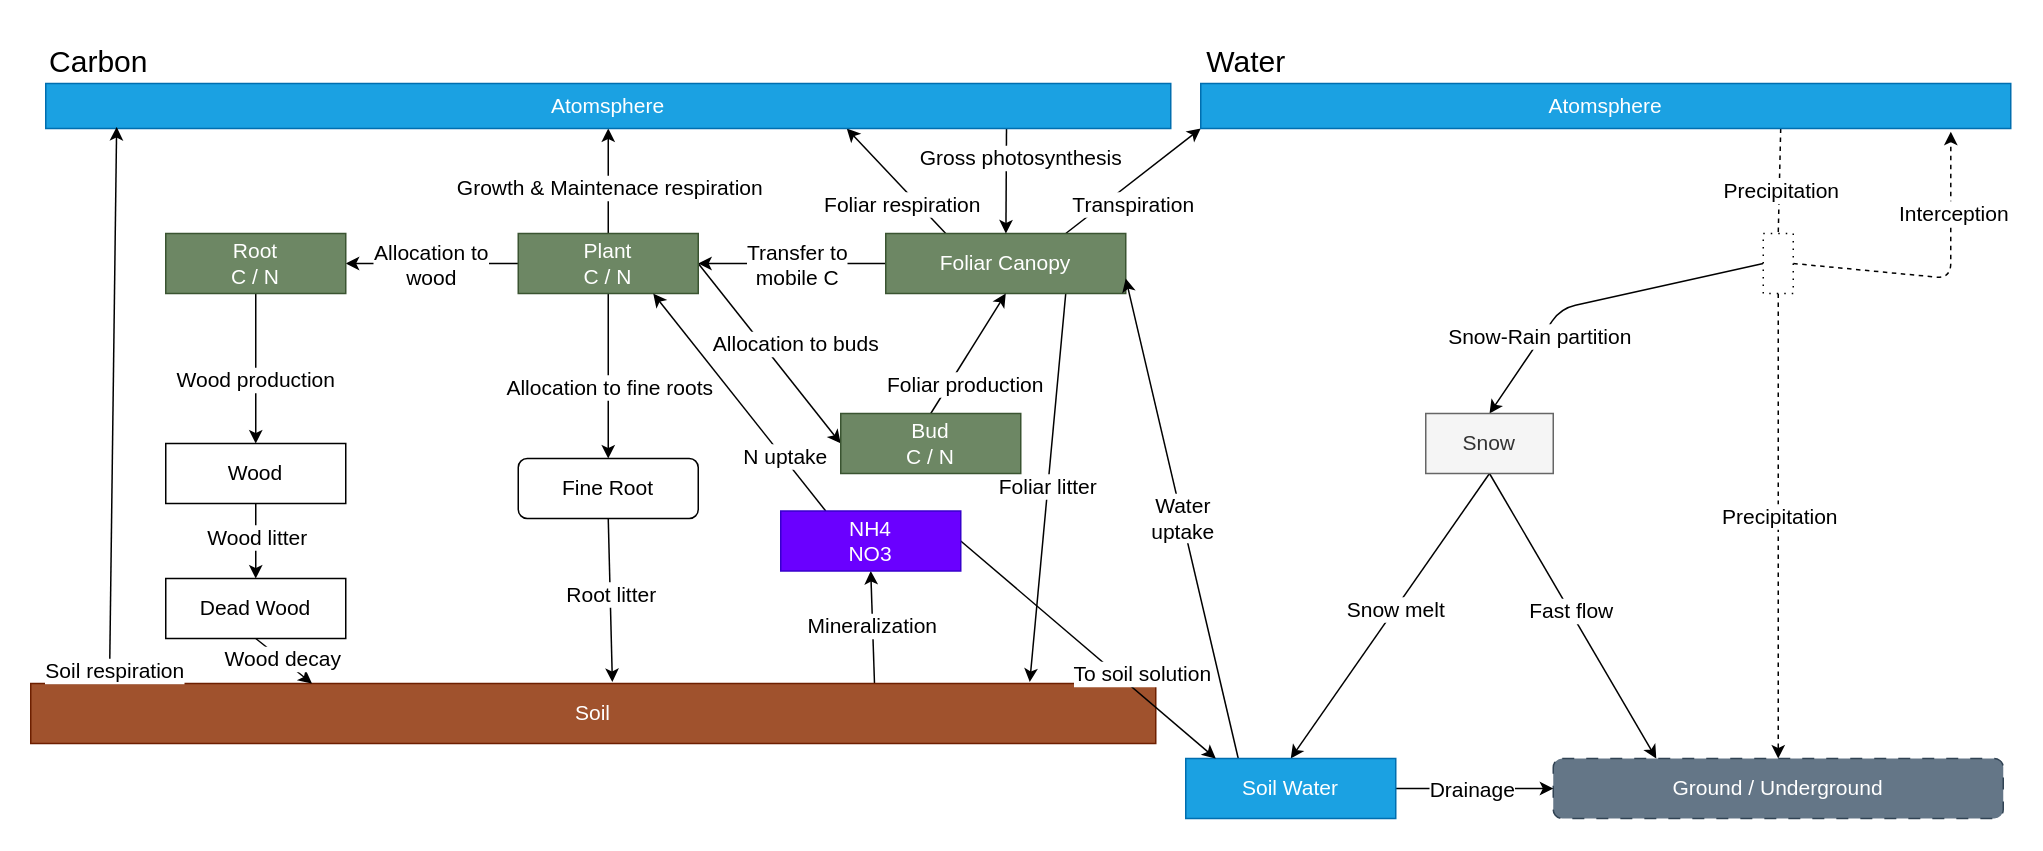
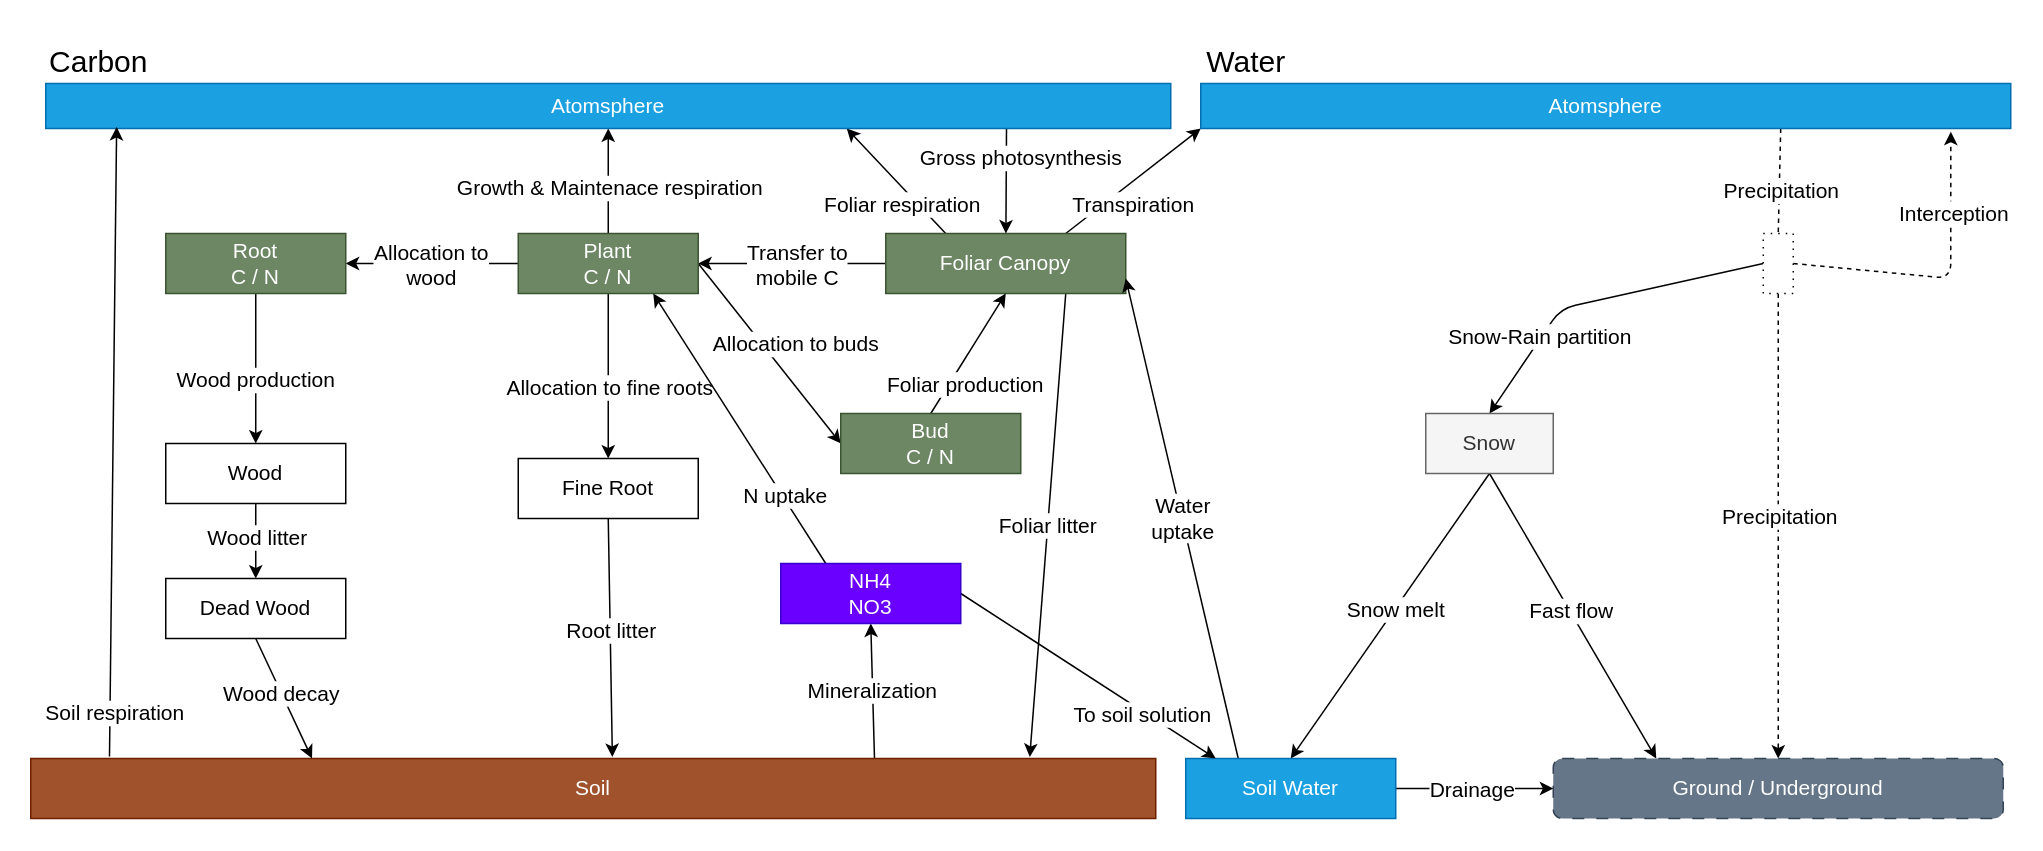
(608, 488) -> (608, 488)
(871, 541) -> (871, 593)
(593, 713) -> (593, 788)
